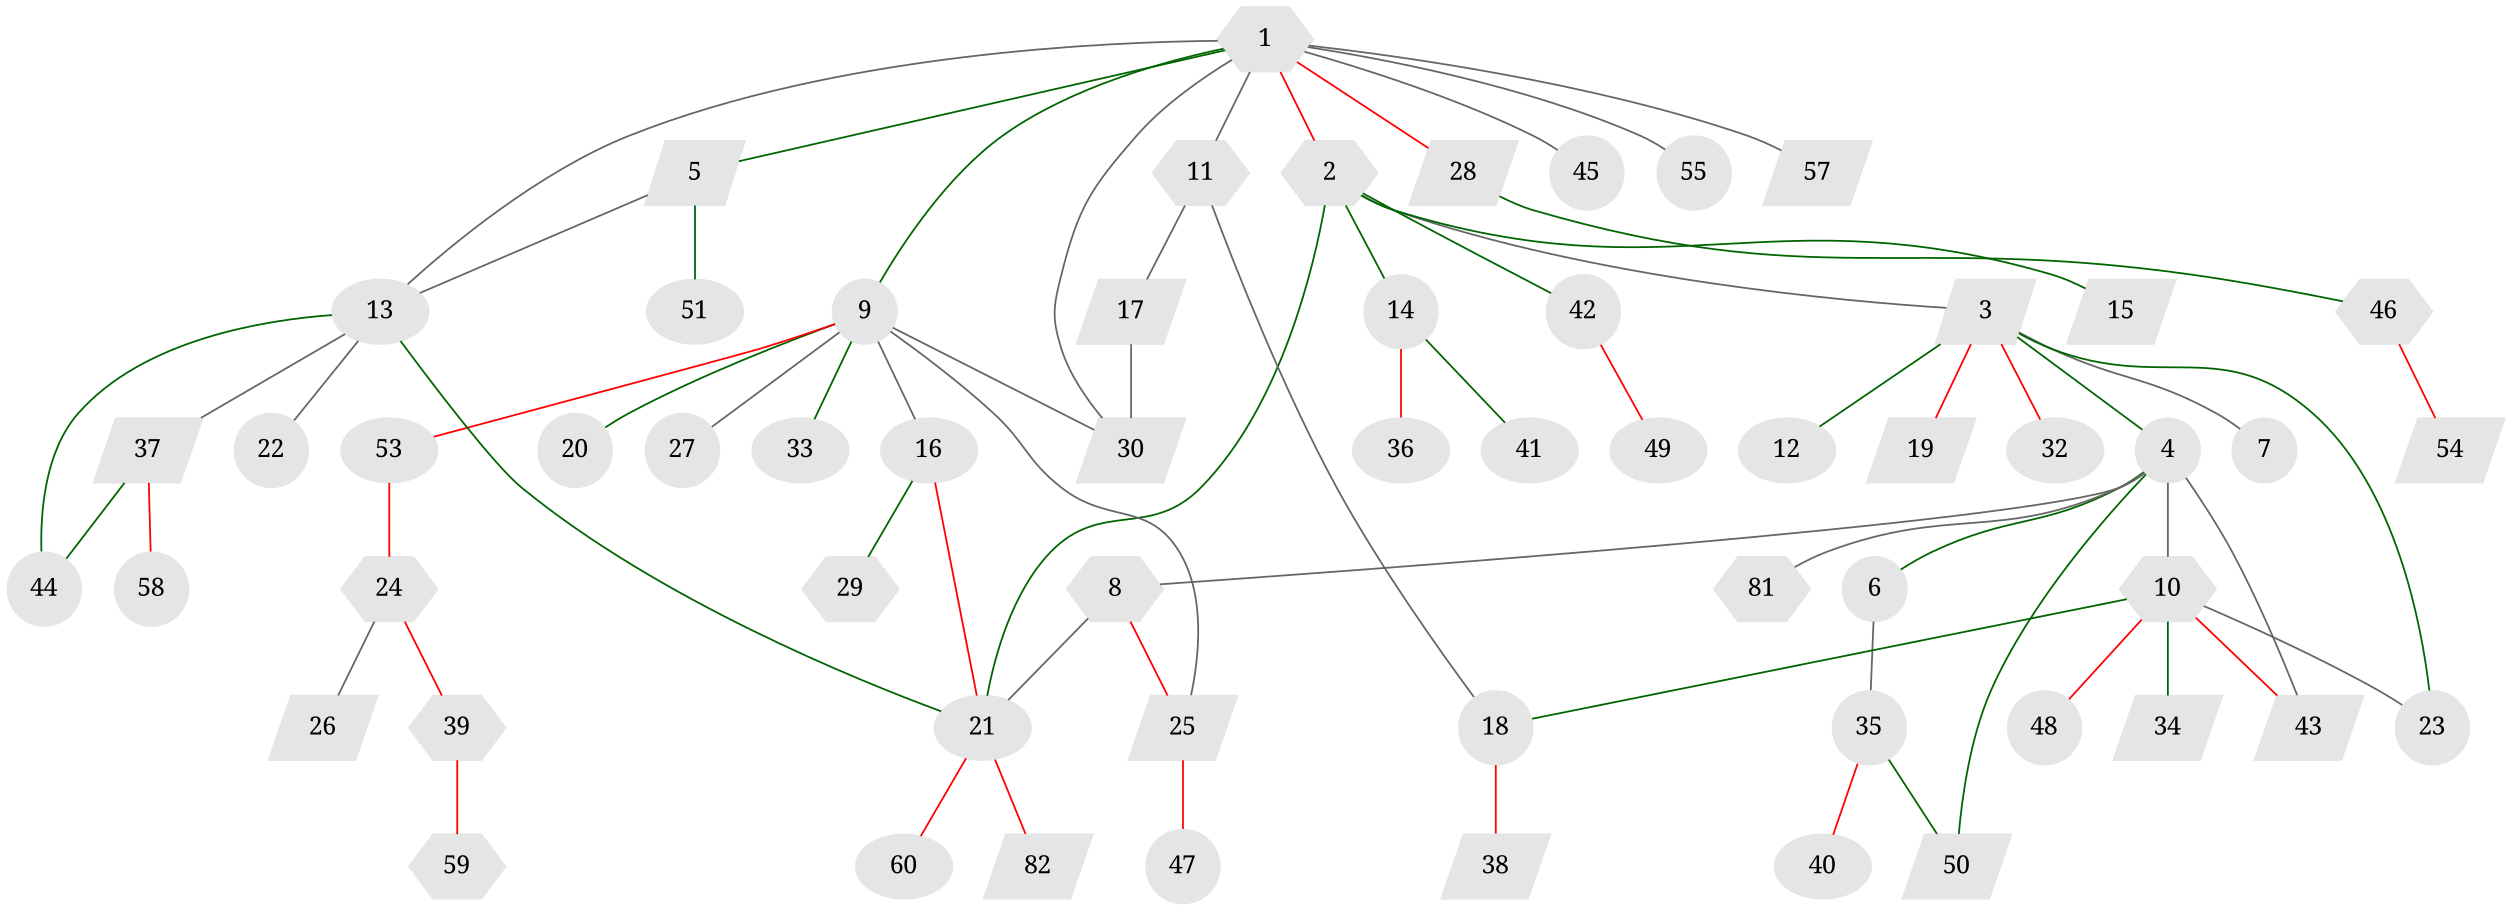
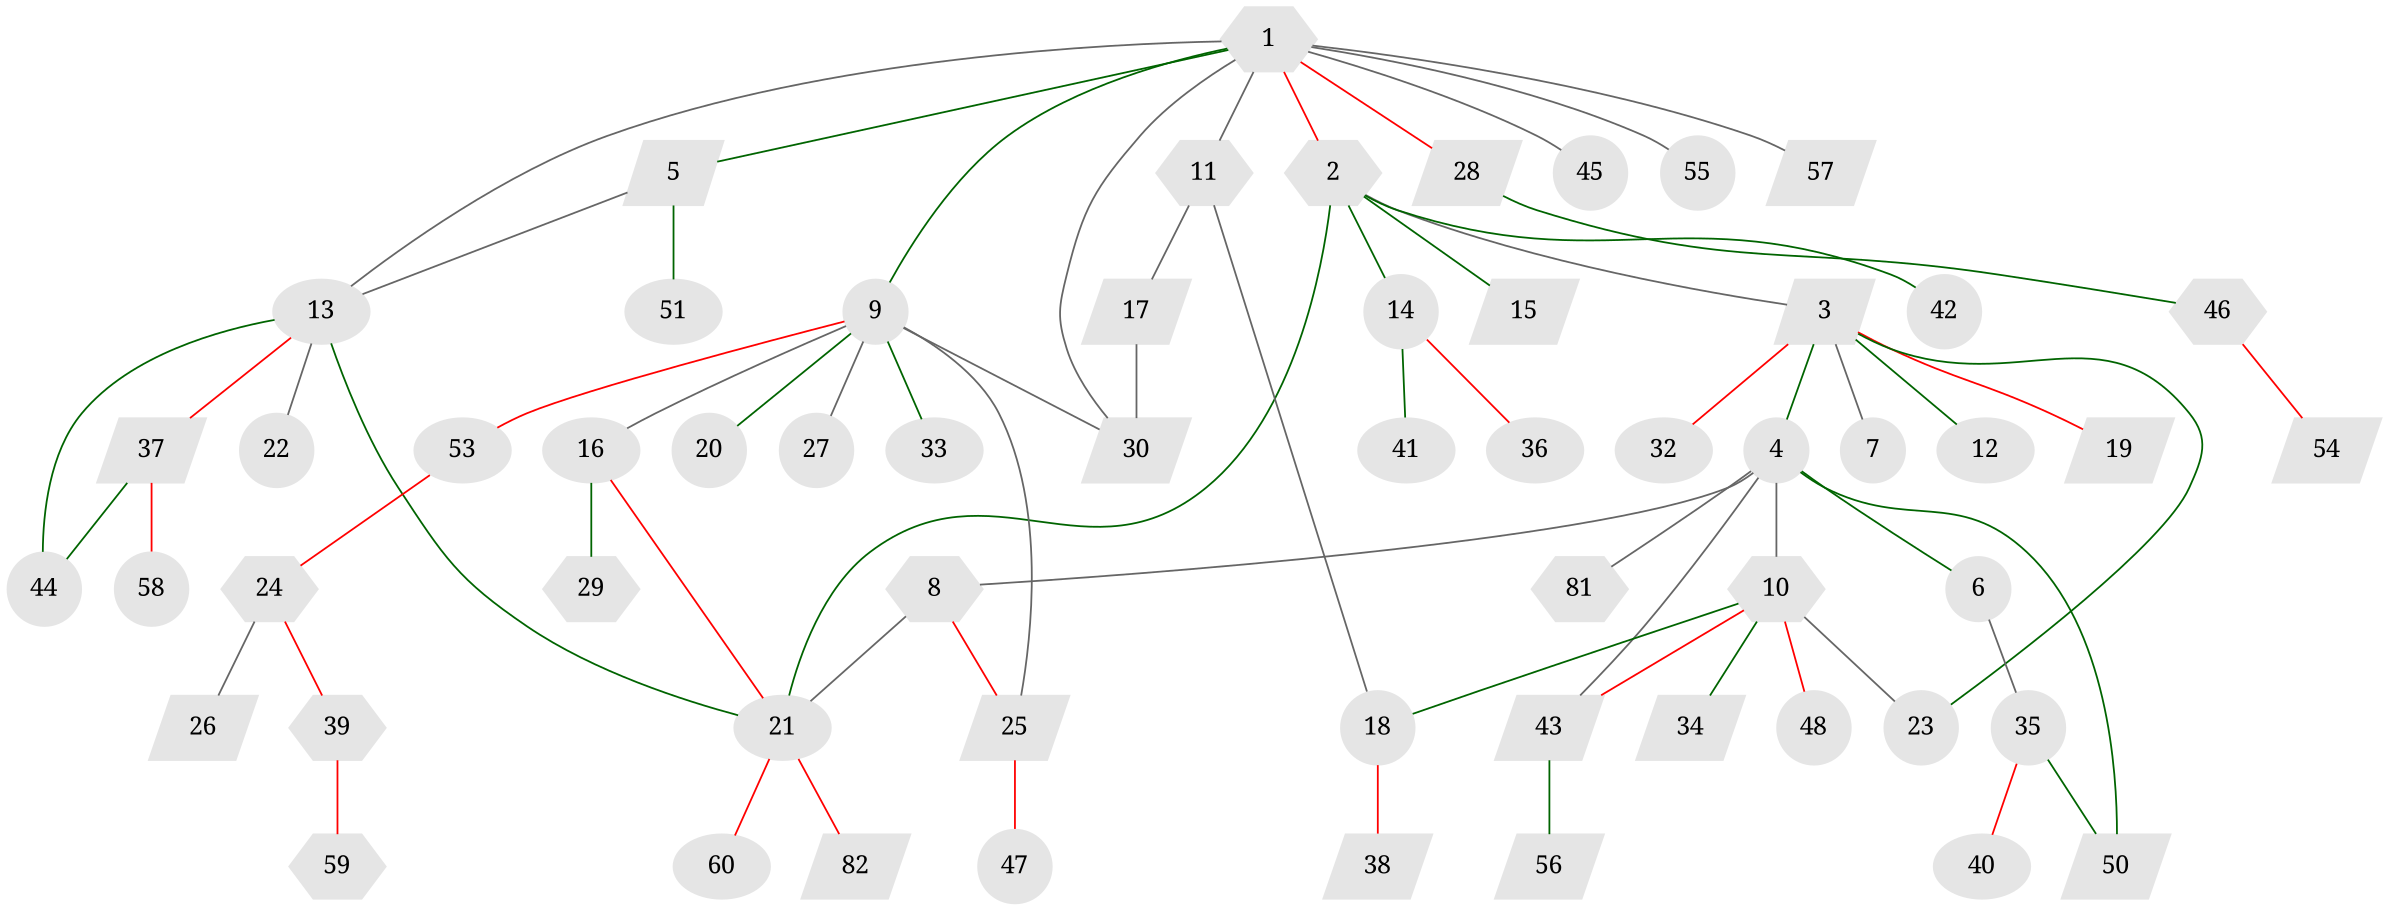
(273, 376) -> (241, 378)
(1658, 450) -> none
none -> (1549, 867)
